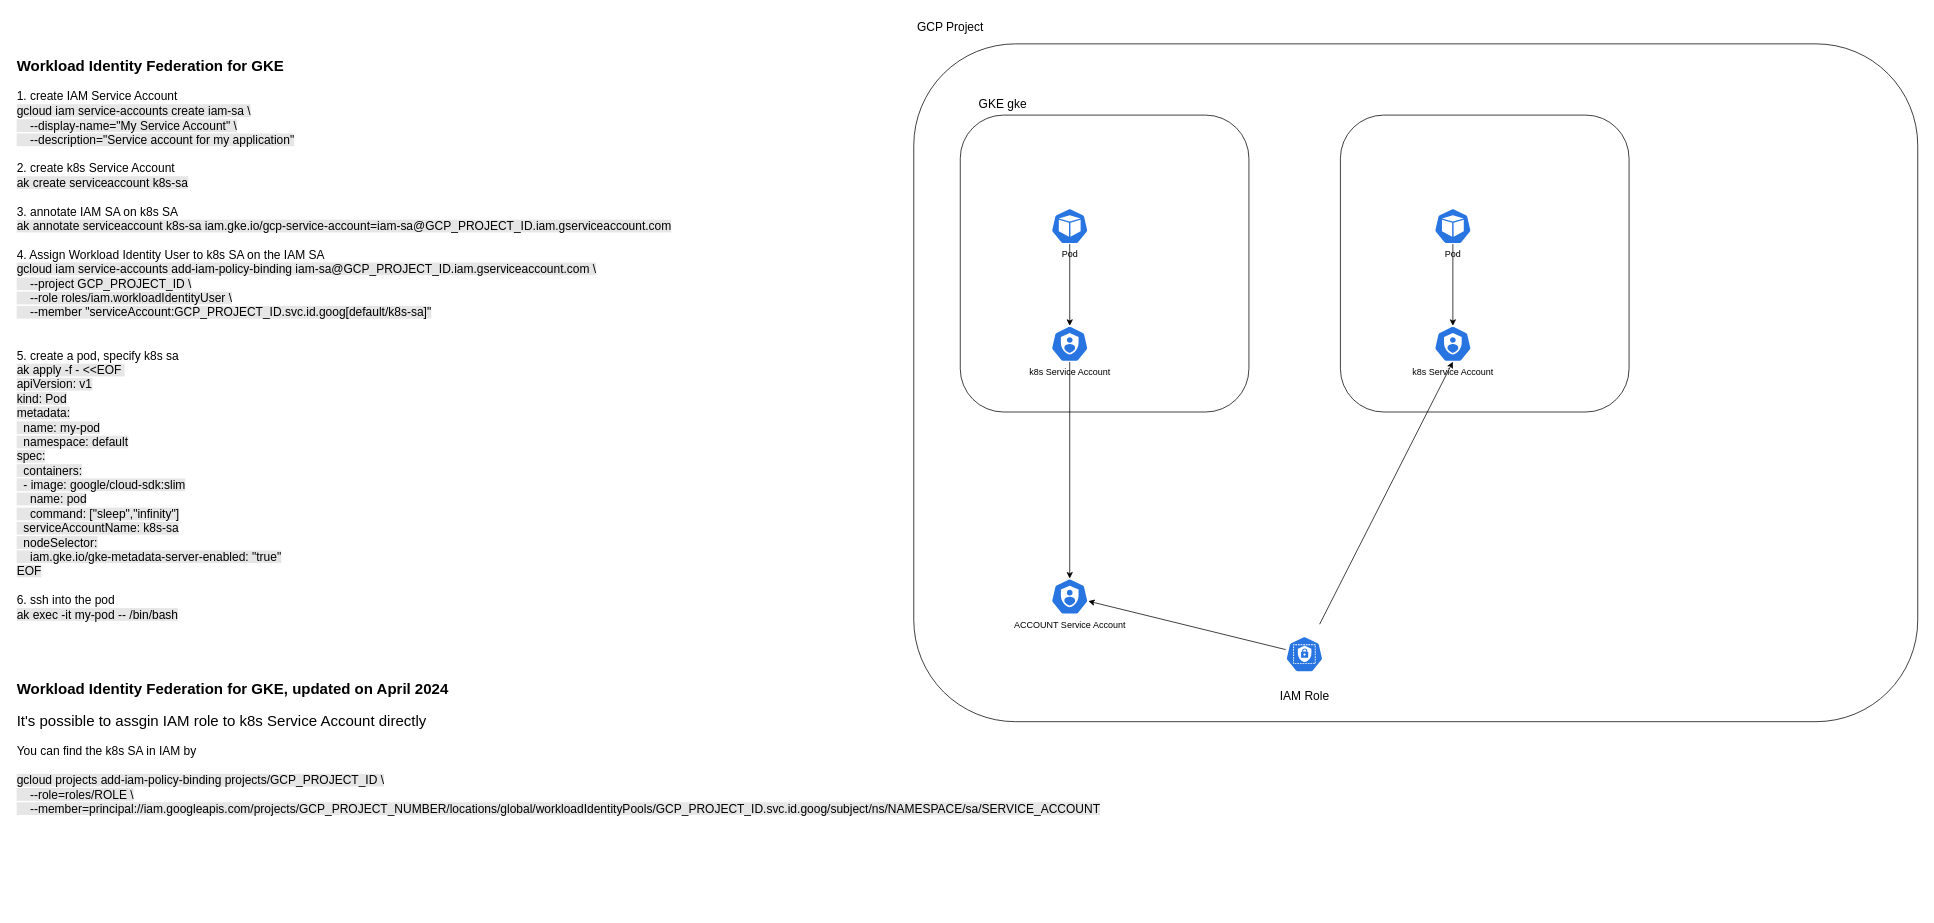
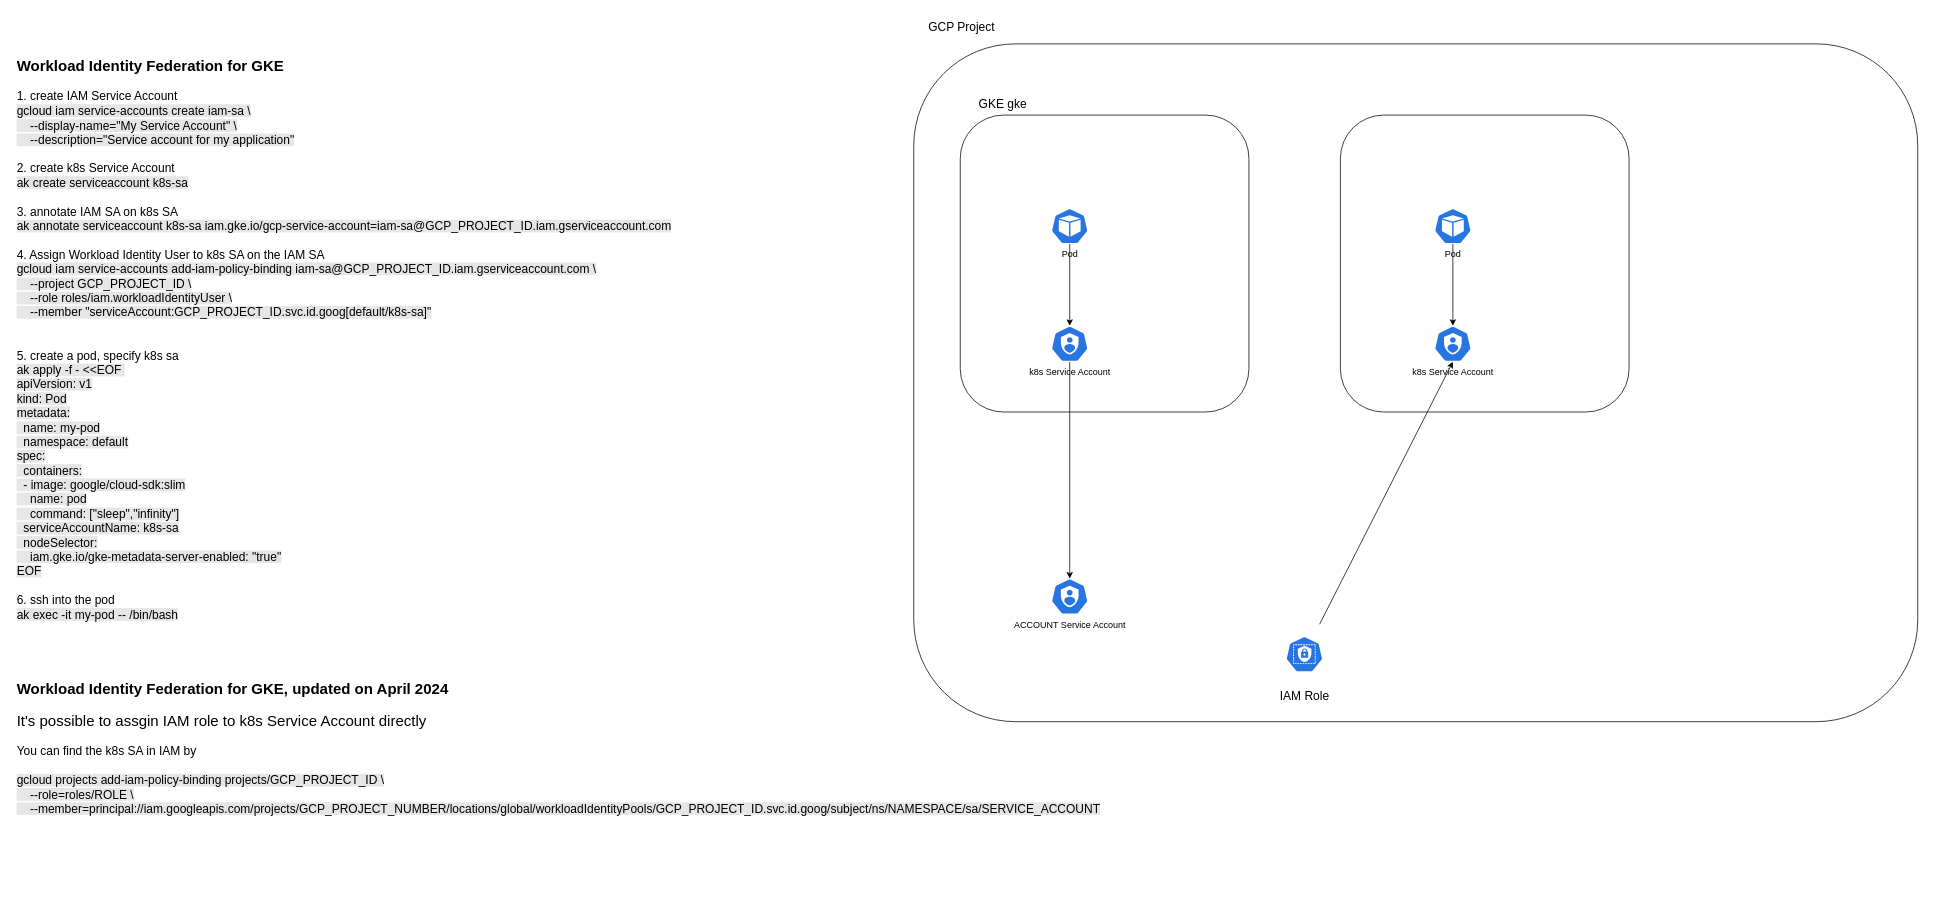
(951, 27) -> (962, 27)
(1189, 626) -> none
